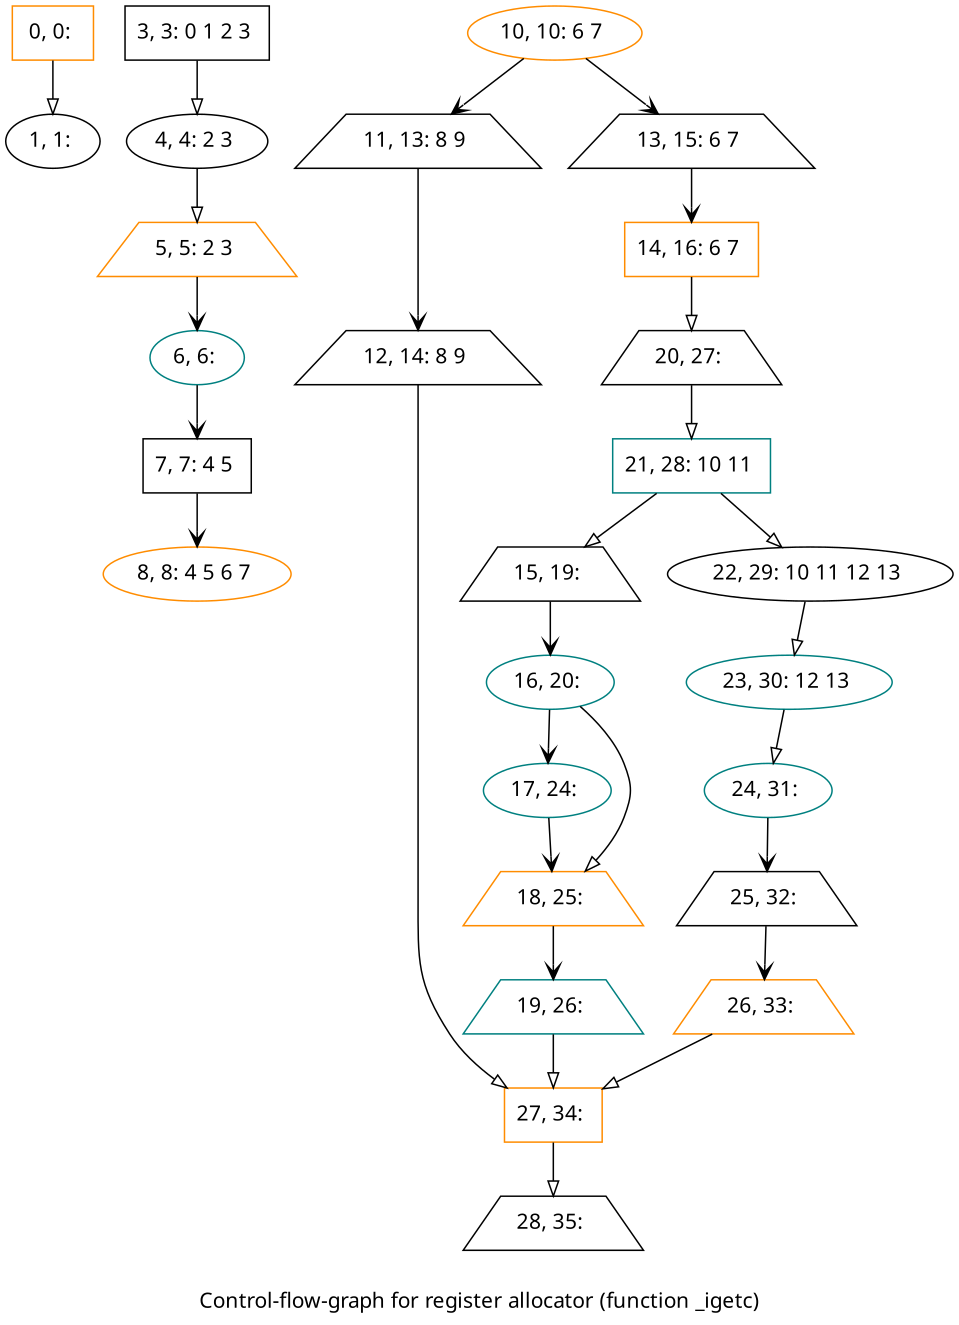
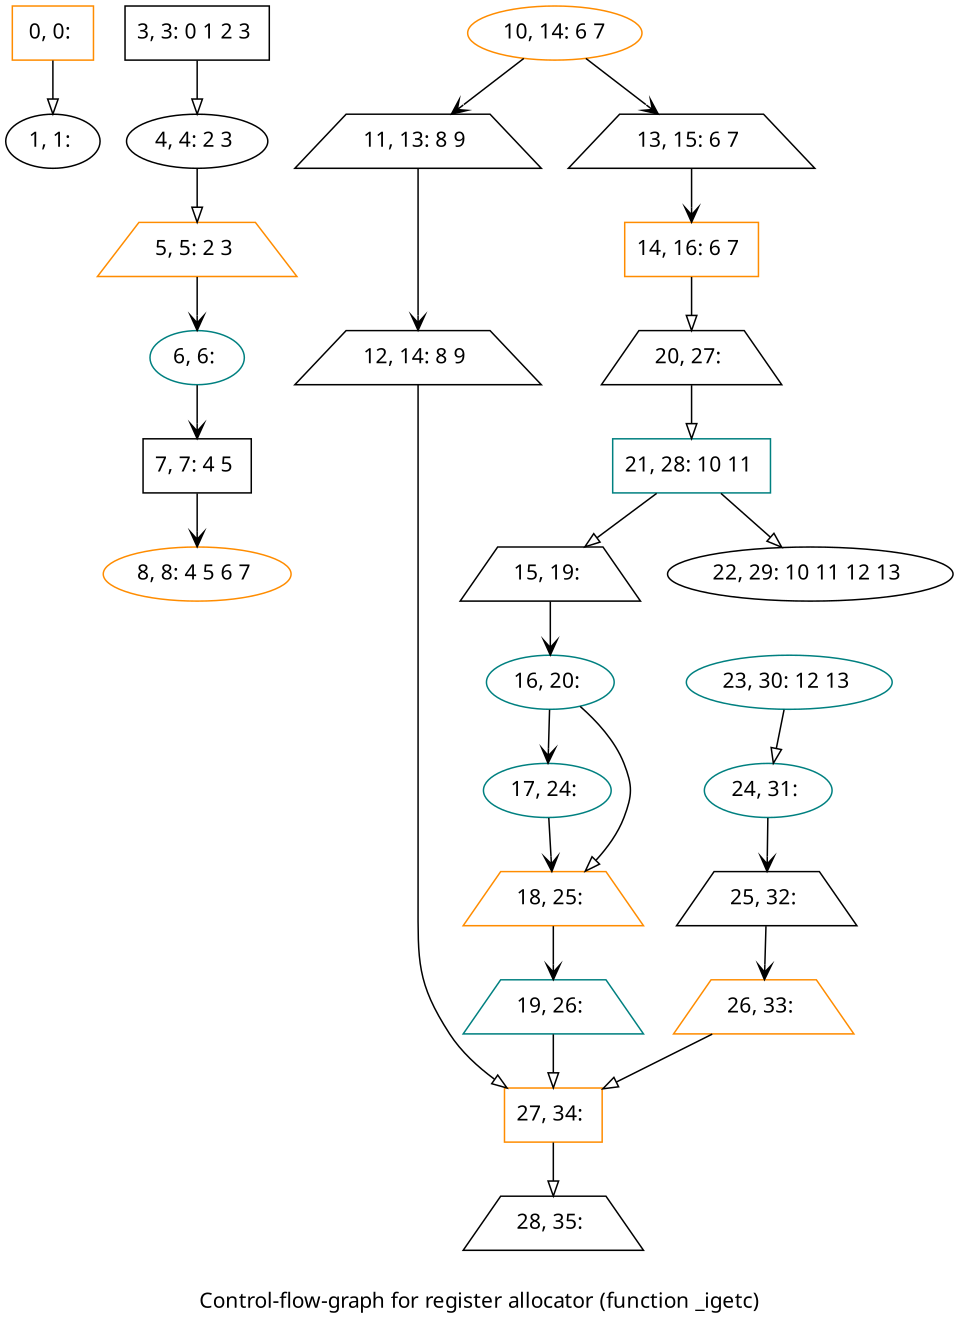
(555, 33) -> (555, 33)
(801, 621) -> none
